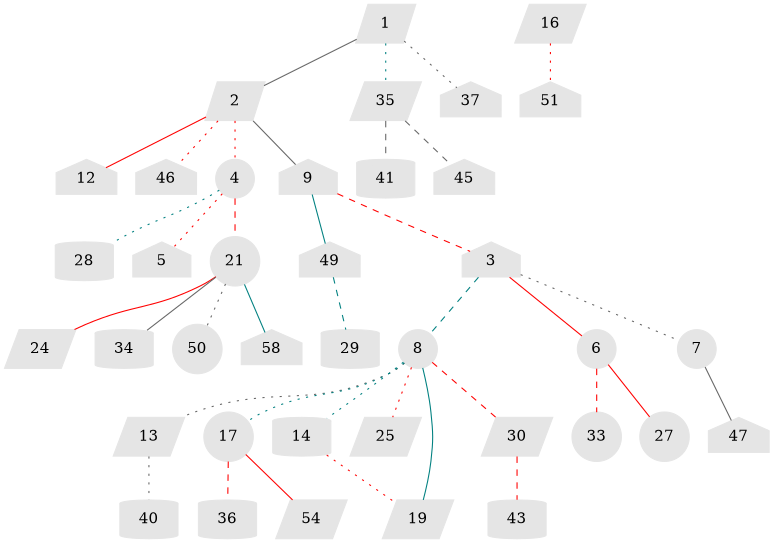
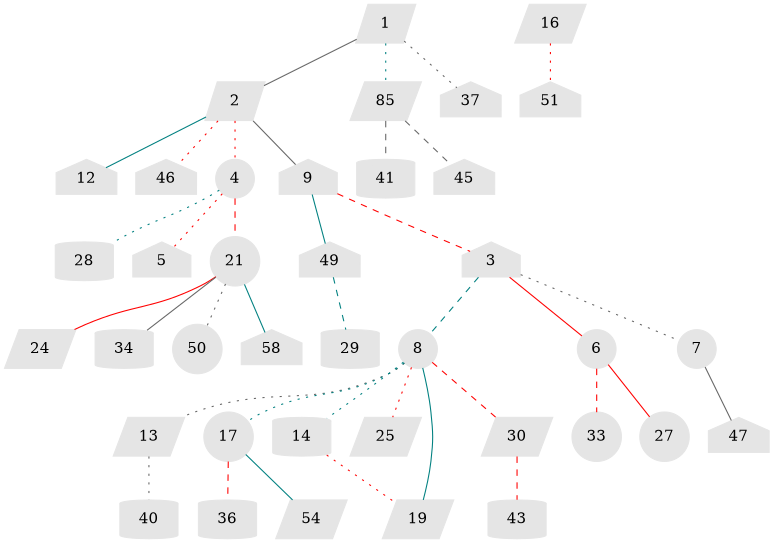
(386, 101) -> (386, 101)
(156, 142) -> (156, 142)
(269, 477) -> (269, 477)
